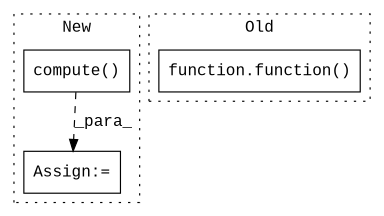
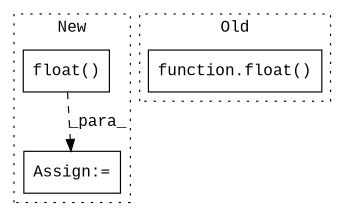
(77, 71) -> (66, 71)
(260, 71) -> (235, 71)
